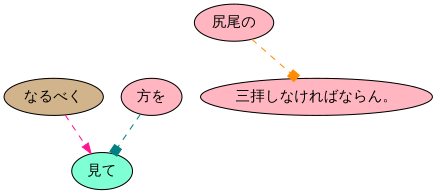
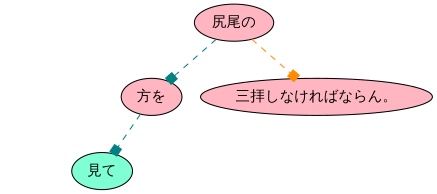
none -> (196, 57)
(54, 97) -> none
